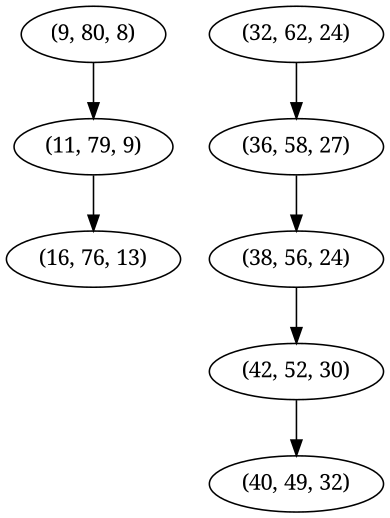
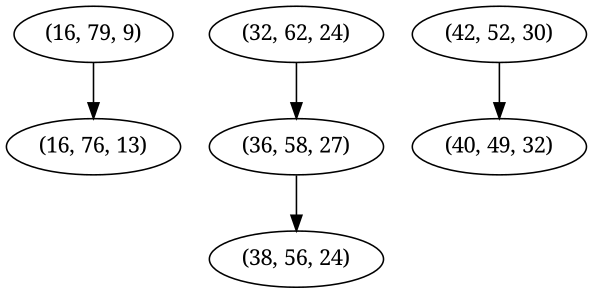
(94, 34) -> none
(94, 147) -> (94, 34)
(296, 308) -> none
